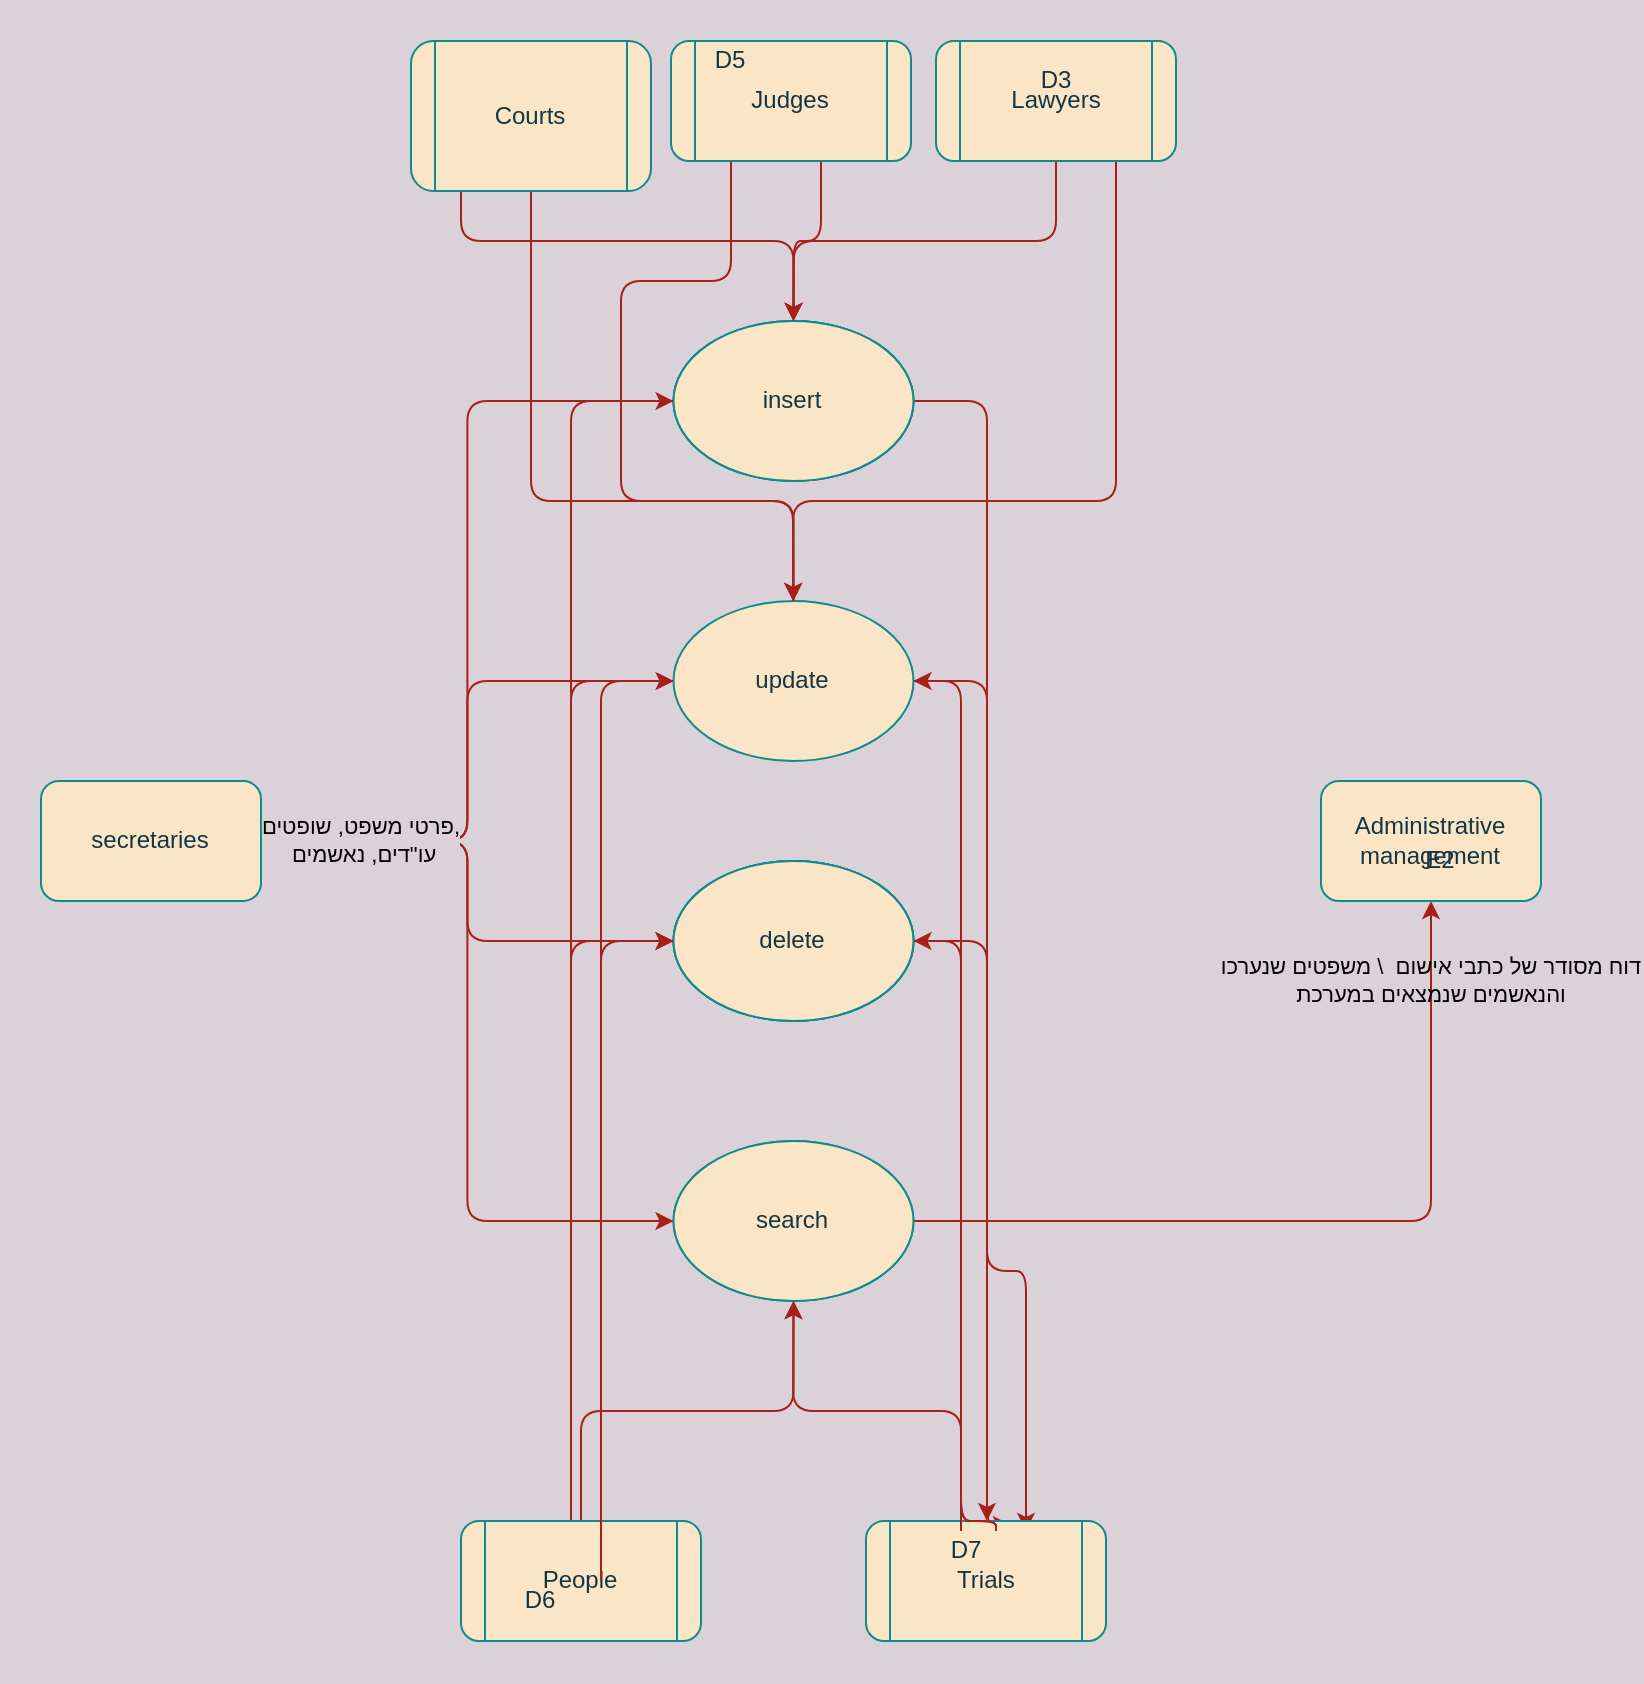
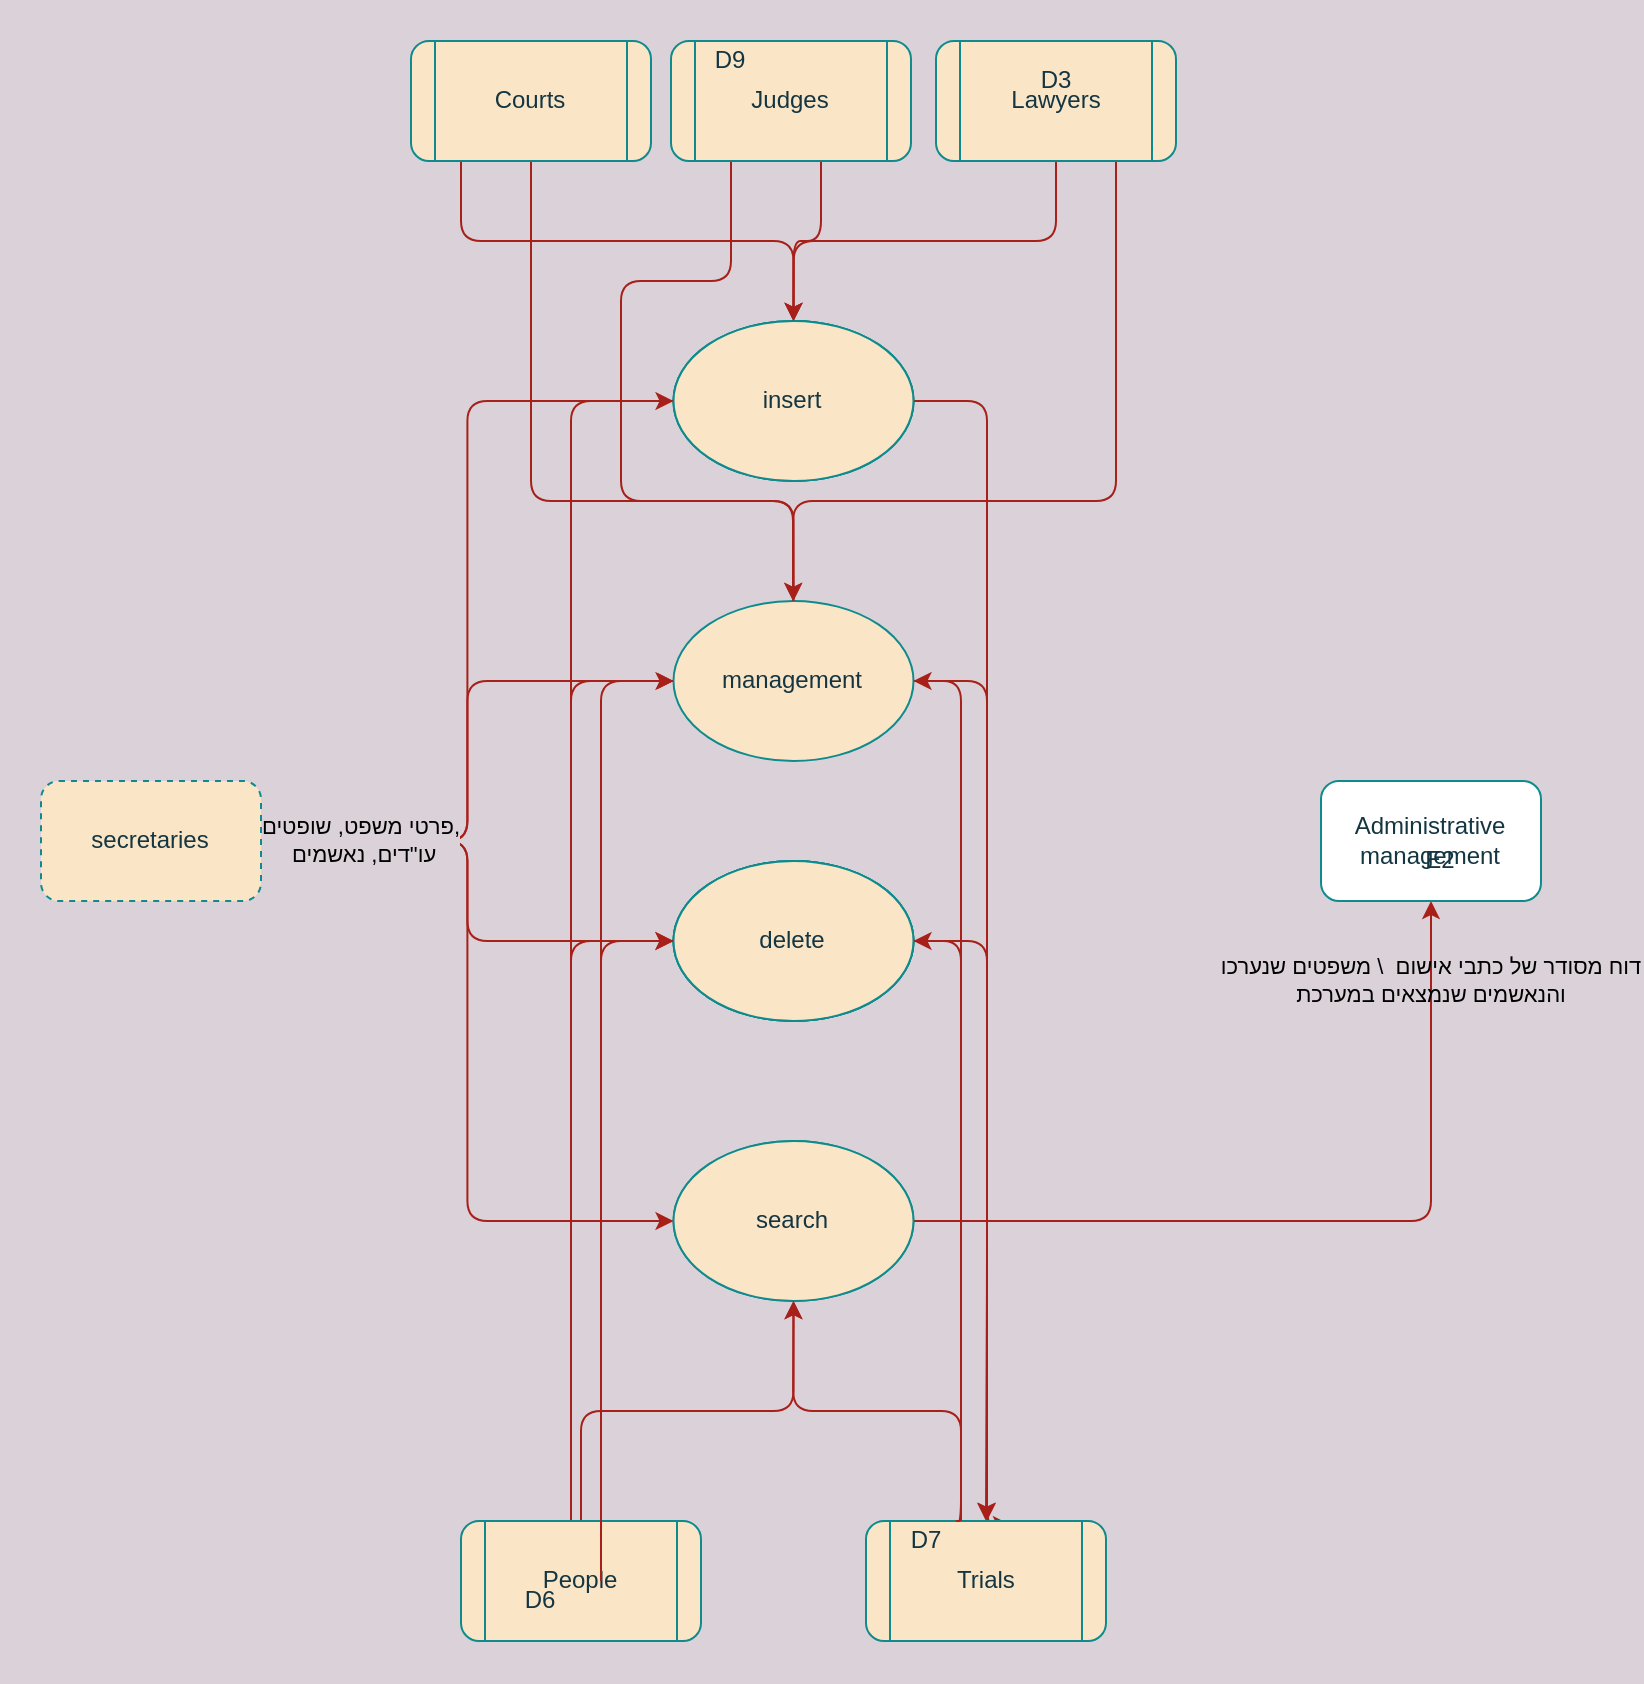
(731, 61) -> (731, 61)
(531, 116) -> (531, 101)
(793, 681) -> (793, 681)
(151, 841) -> (151, 841)
(1431, 841) -> (1431, 841)
(966, 1551) -> (926, 1541)
